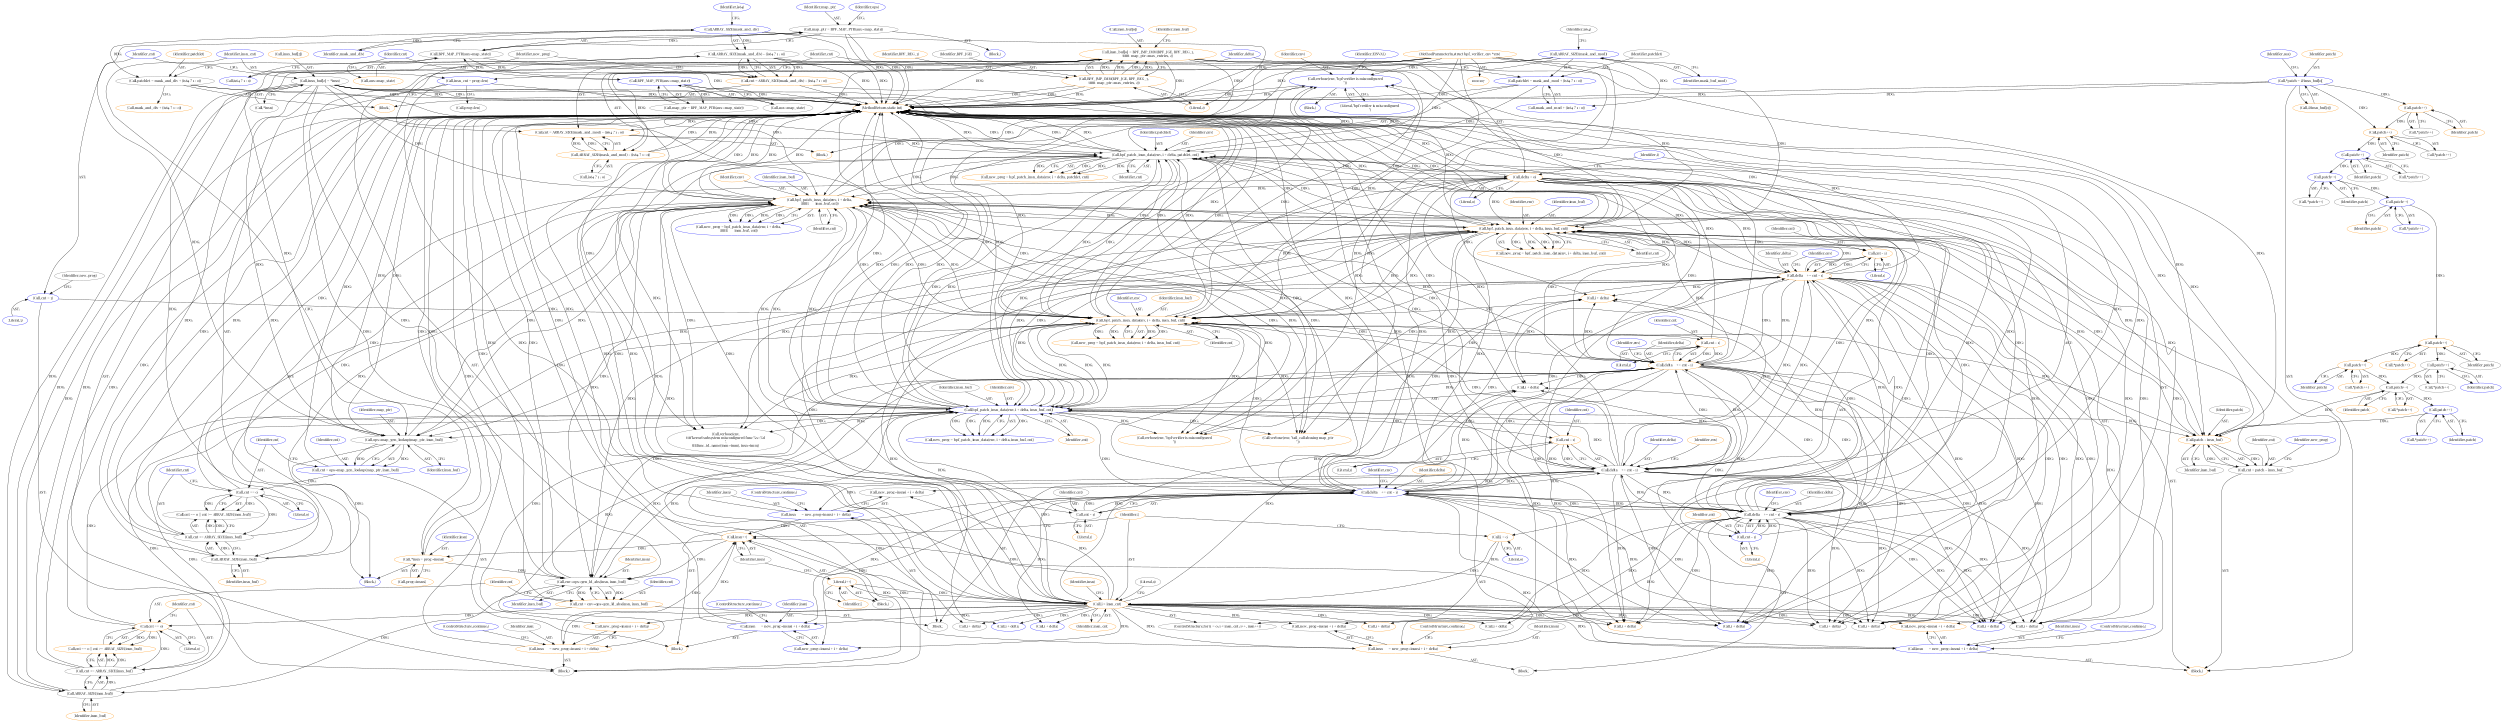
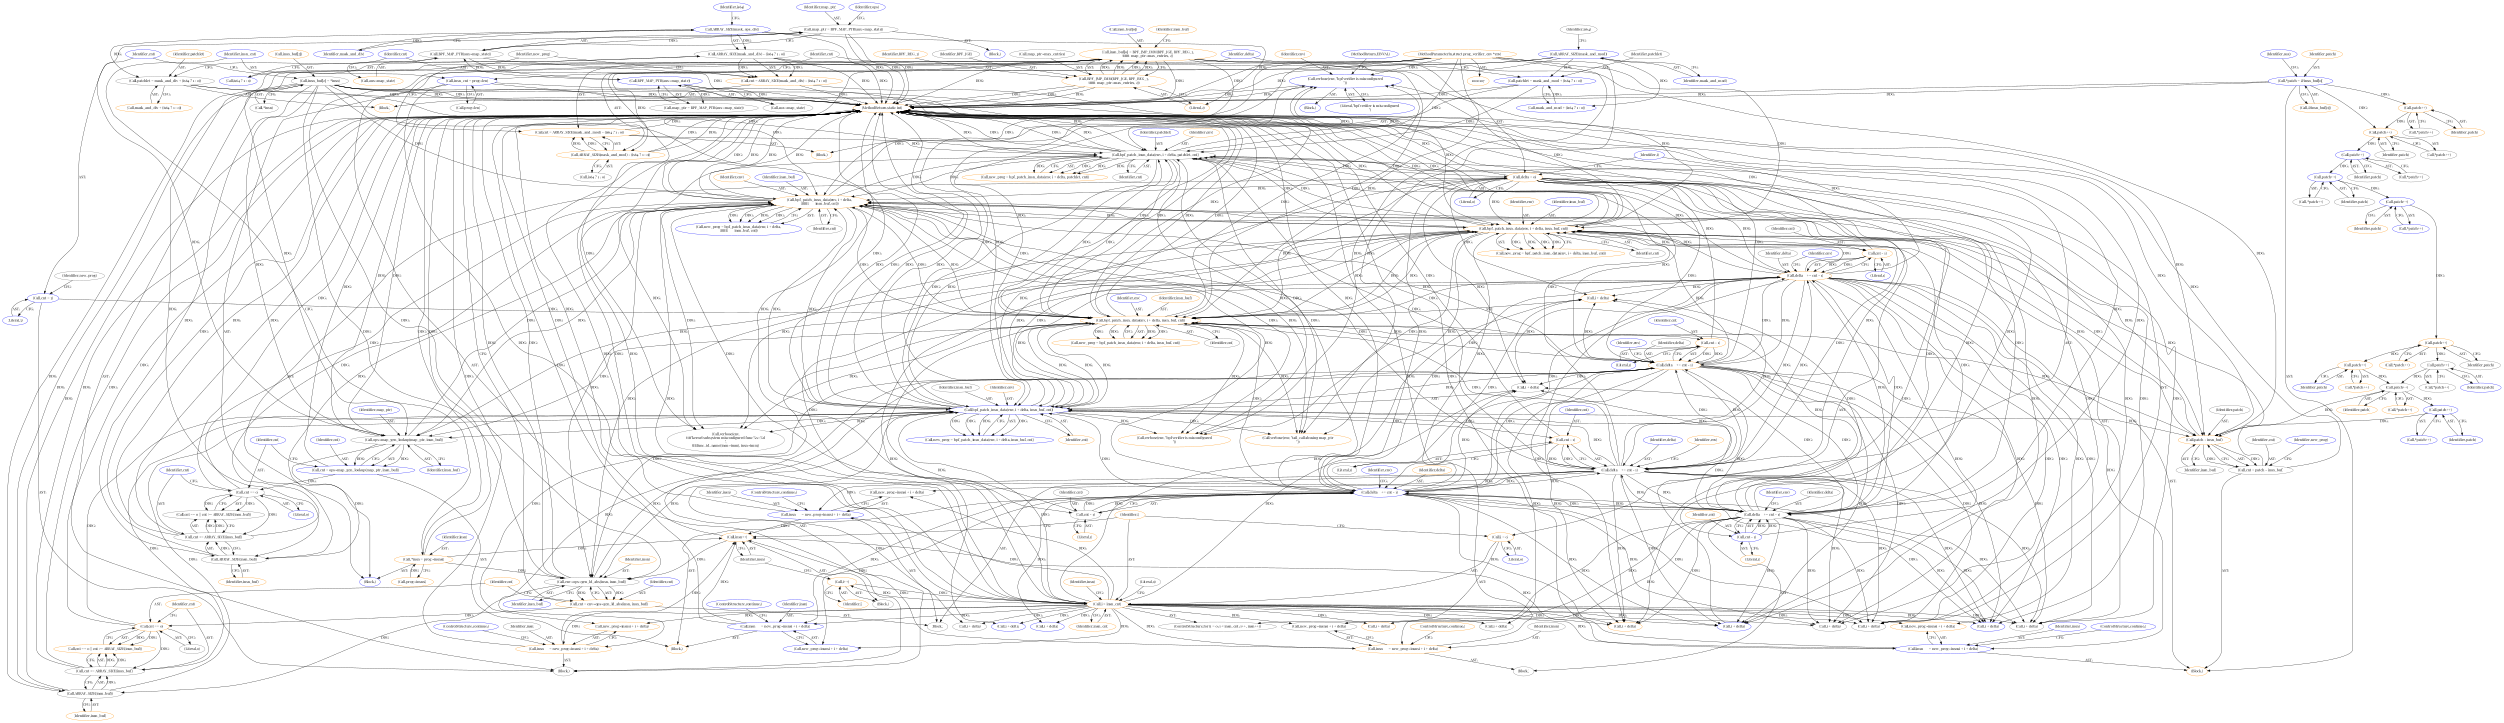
(732, 30) -> (732, 30)
none -> (1042, 54)
(1370, 54) -> (1370, 54)
(1460, 54) -> (1460, 54)
(753, 69) -> none
(1705, 81) -> (1705, 81)
none -> (151, 95)
(1558, 95) -> (1558, 95)
none -> (476, 96)
(745, 116) -> (740, 116)
none -> (27, 307)
(645, 331) -> (806, 90)
(484, 354) -> (484, 354)
(579, 551) -> (576, 547)
(416, 571) -> (416, 571)
(1475, 571) -> (1475, 571)
(842, 582) -> (842, 582)
